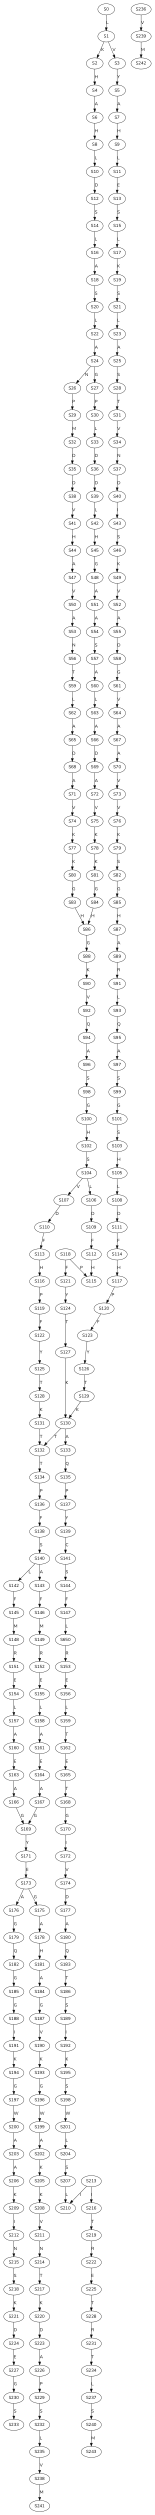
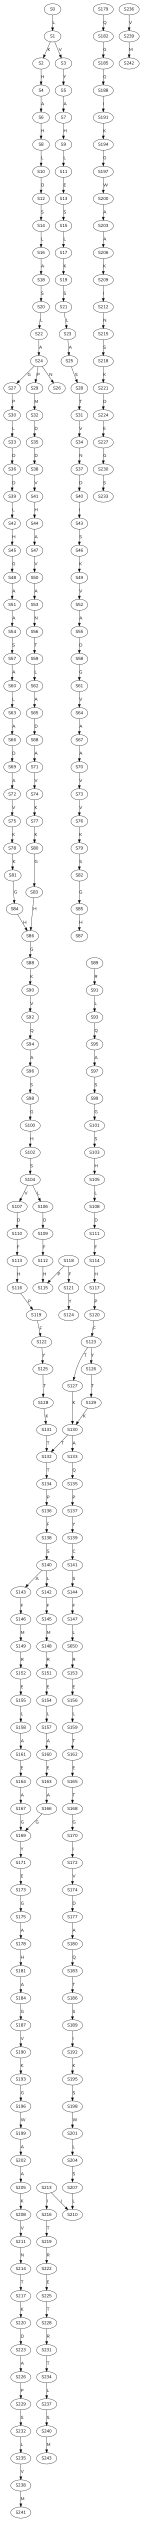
(72, 400) -> (37, 373)
(117, 942) -> none
(65, 1329) -> (79, 1362)
(14, 1911) -> none
(41, 2168) -> (23, 2174)
